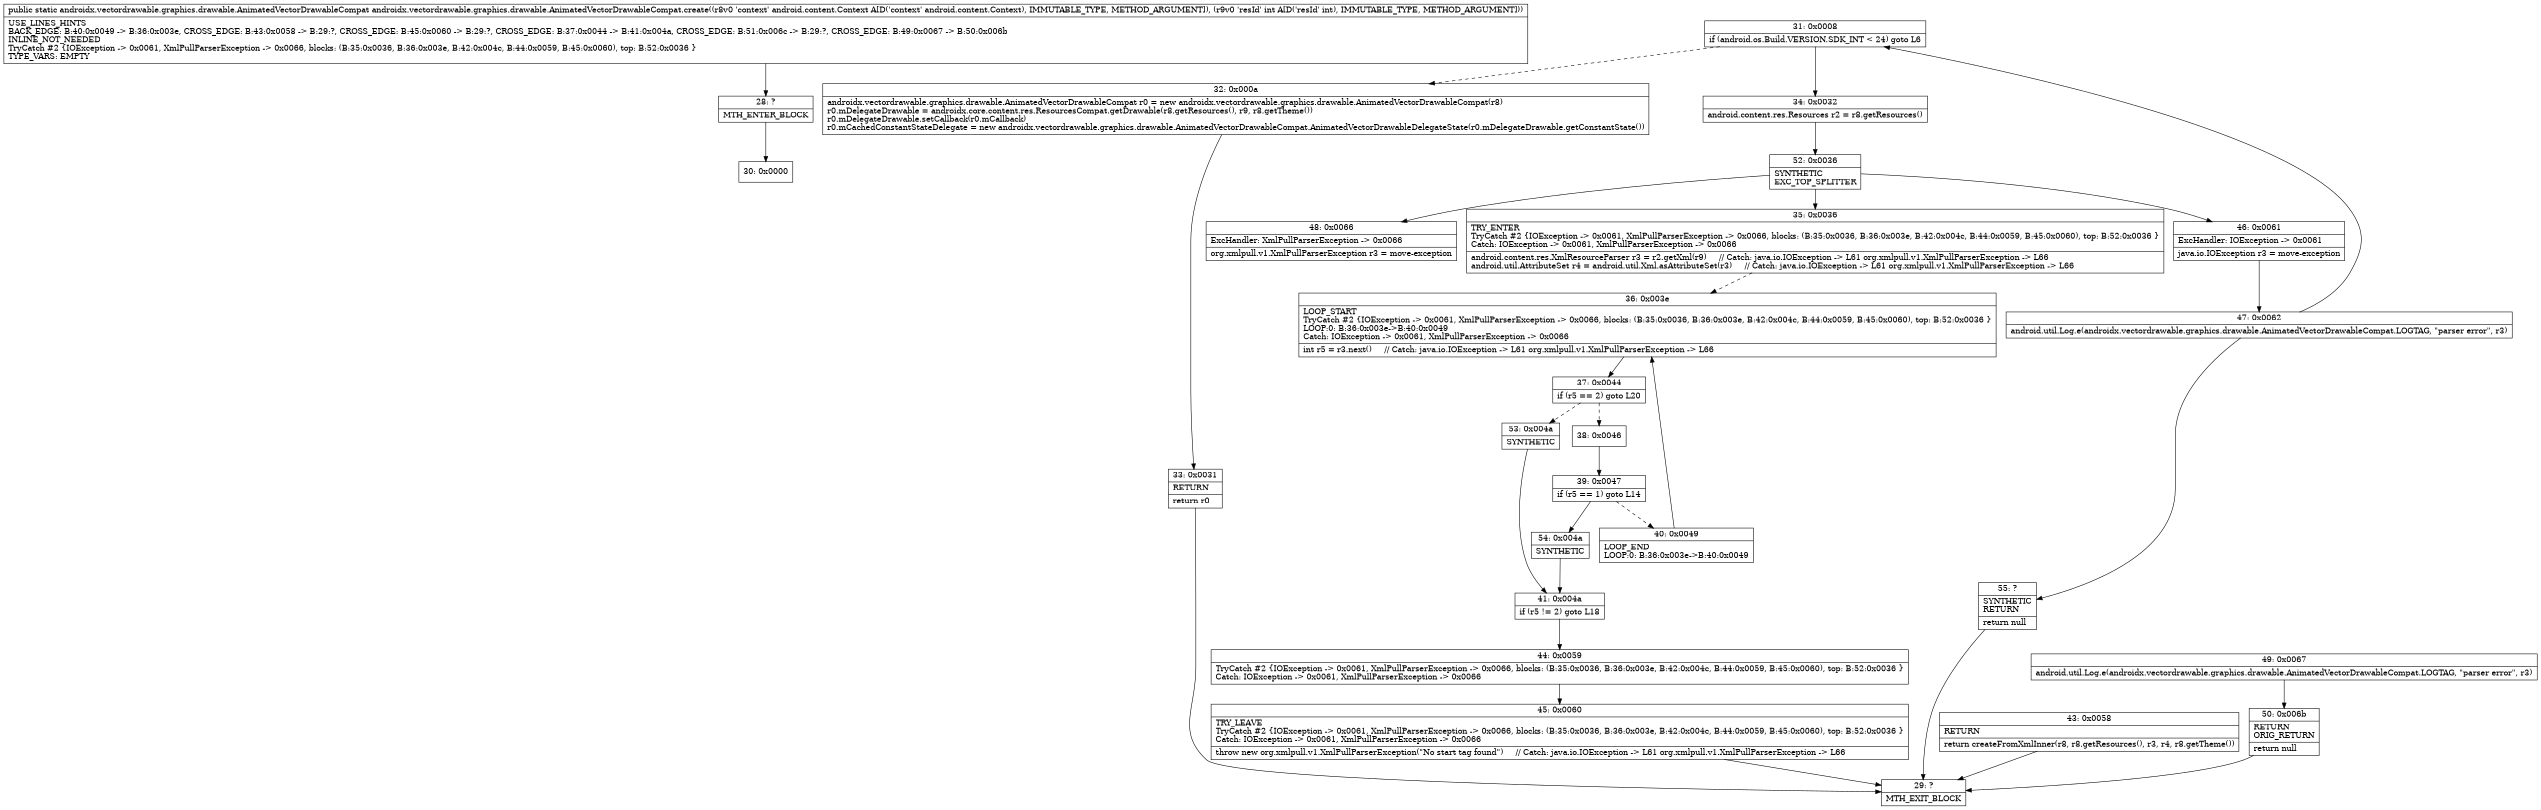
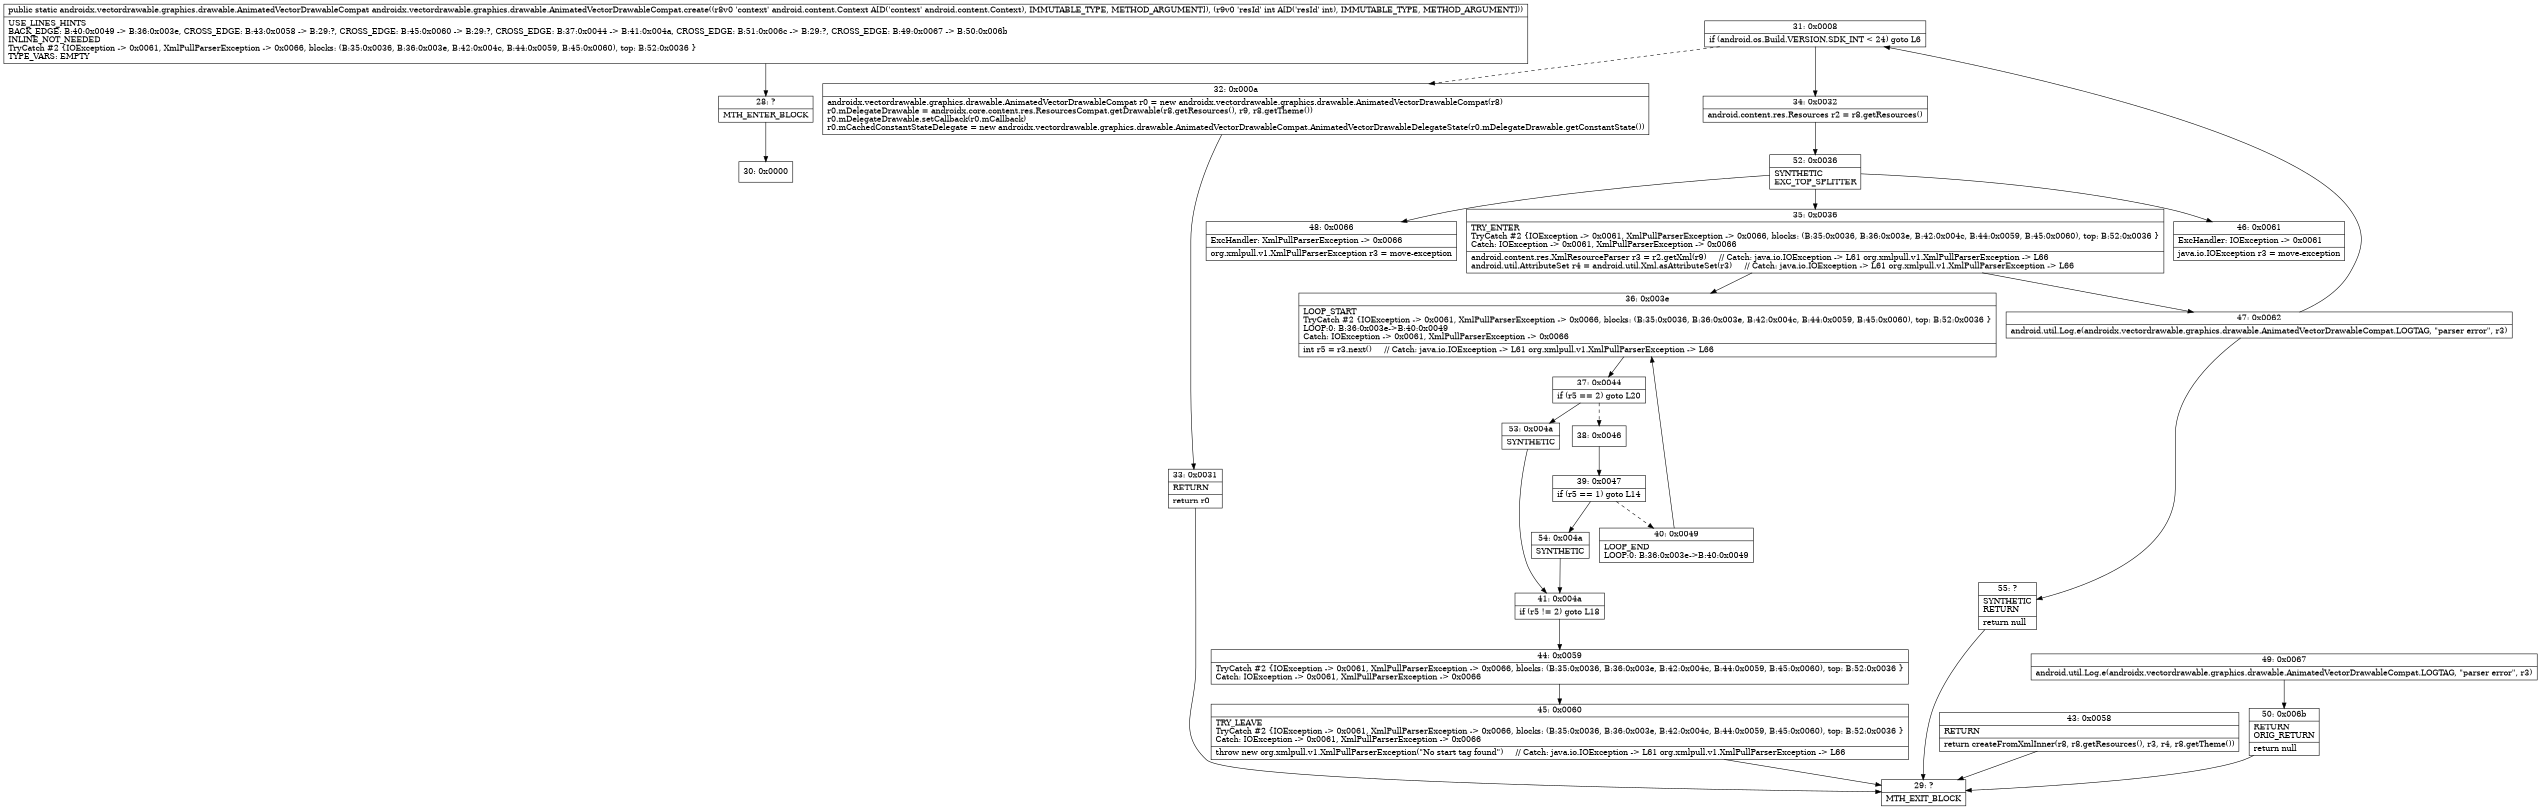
(1734, 282) -> (1734, 282)
(2259, 283) -> (2085, 292)
(1567, 412) -> (1567, 412)
